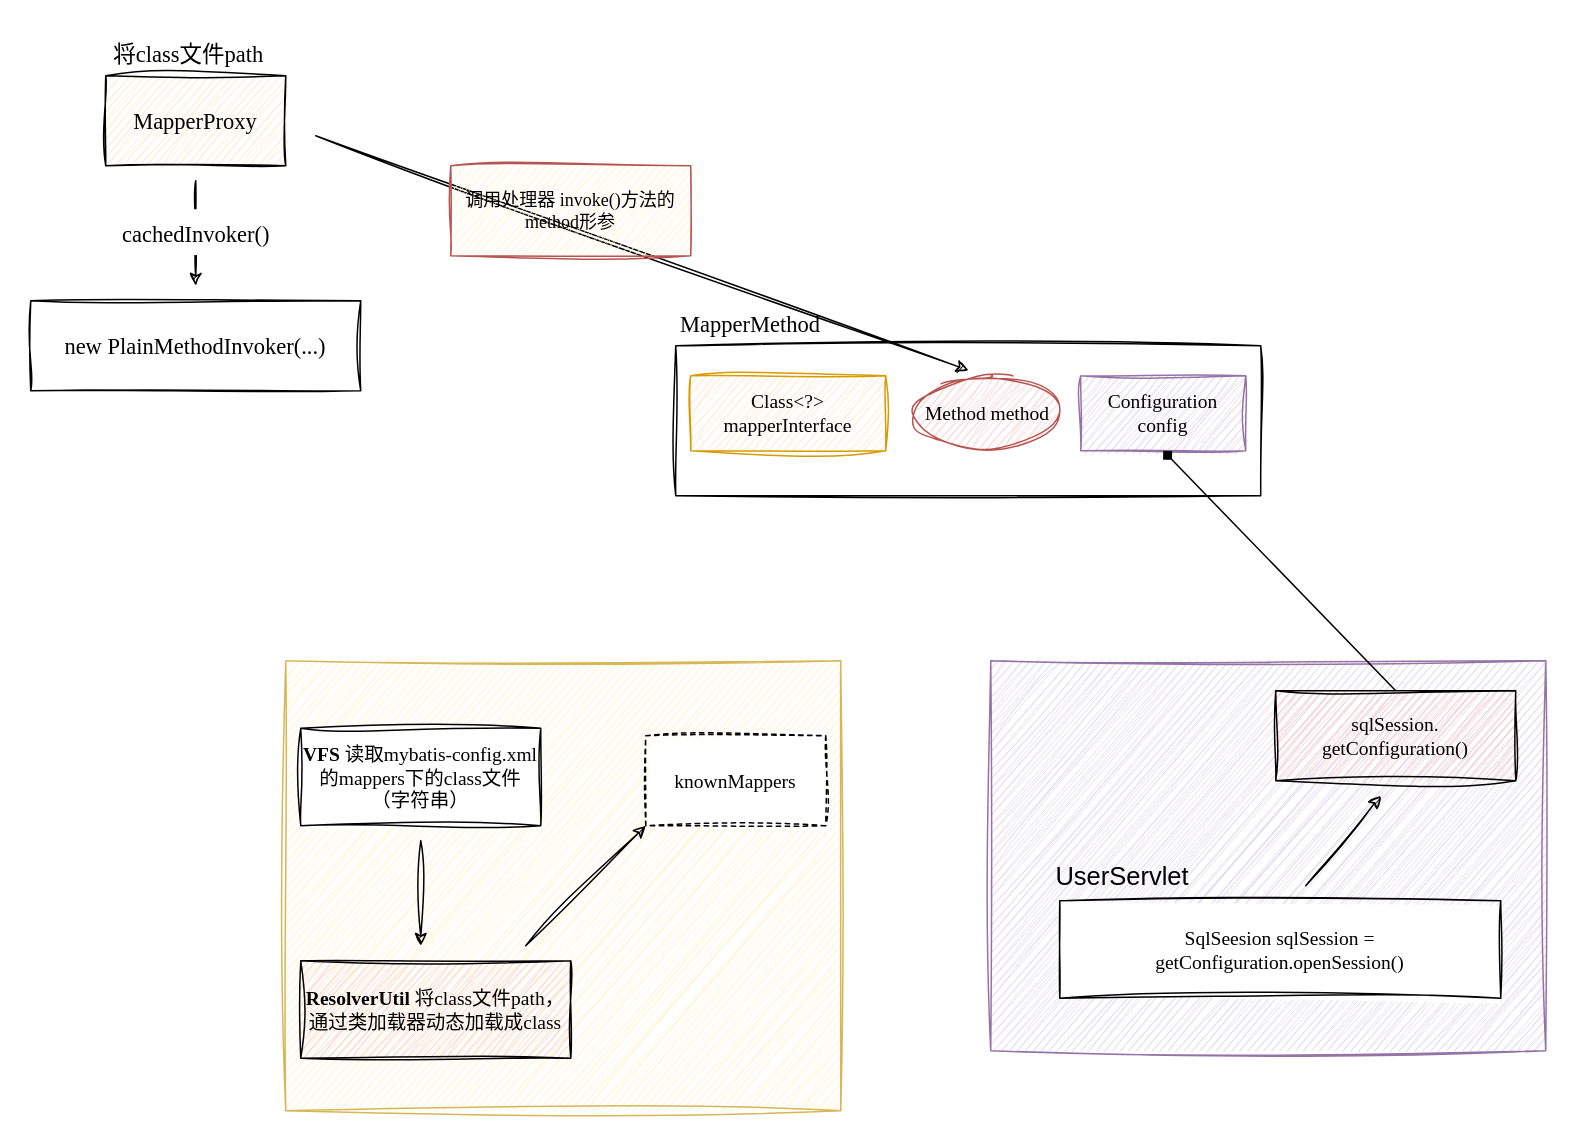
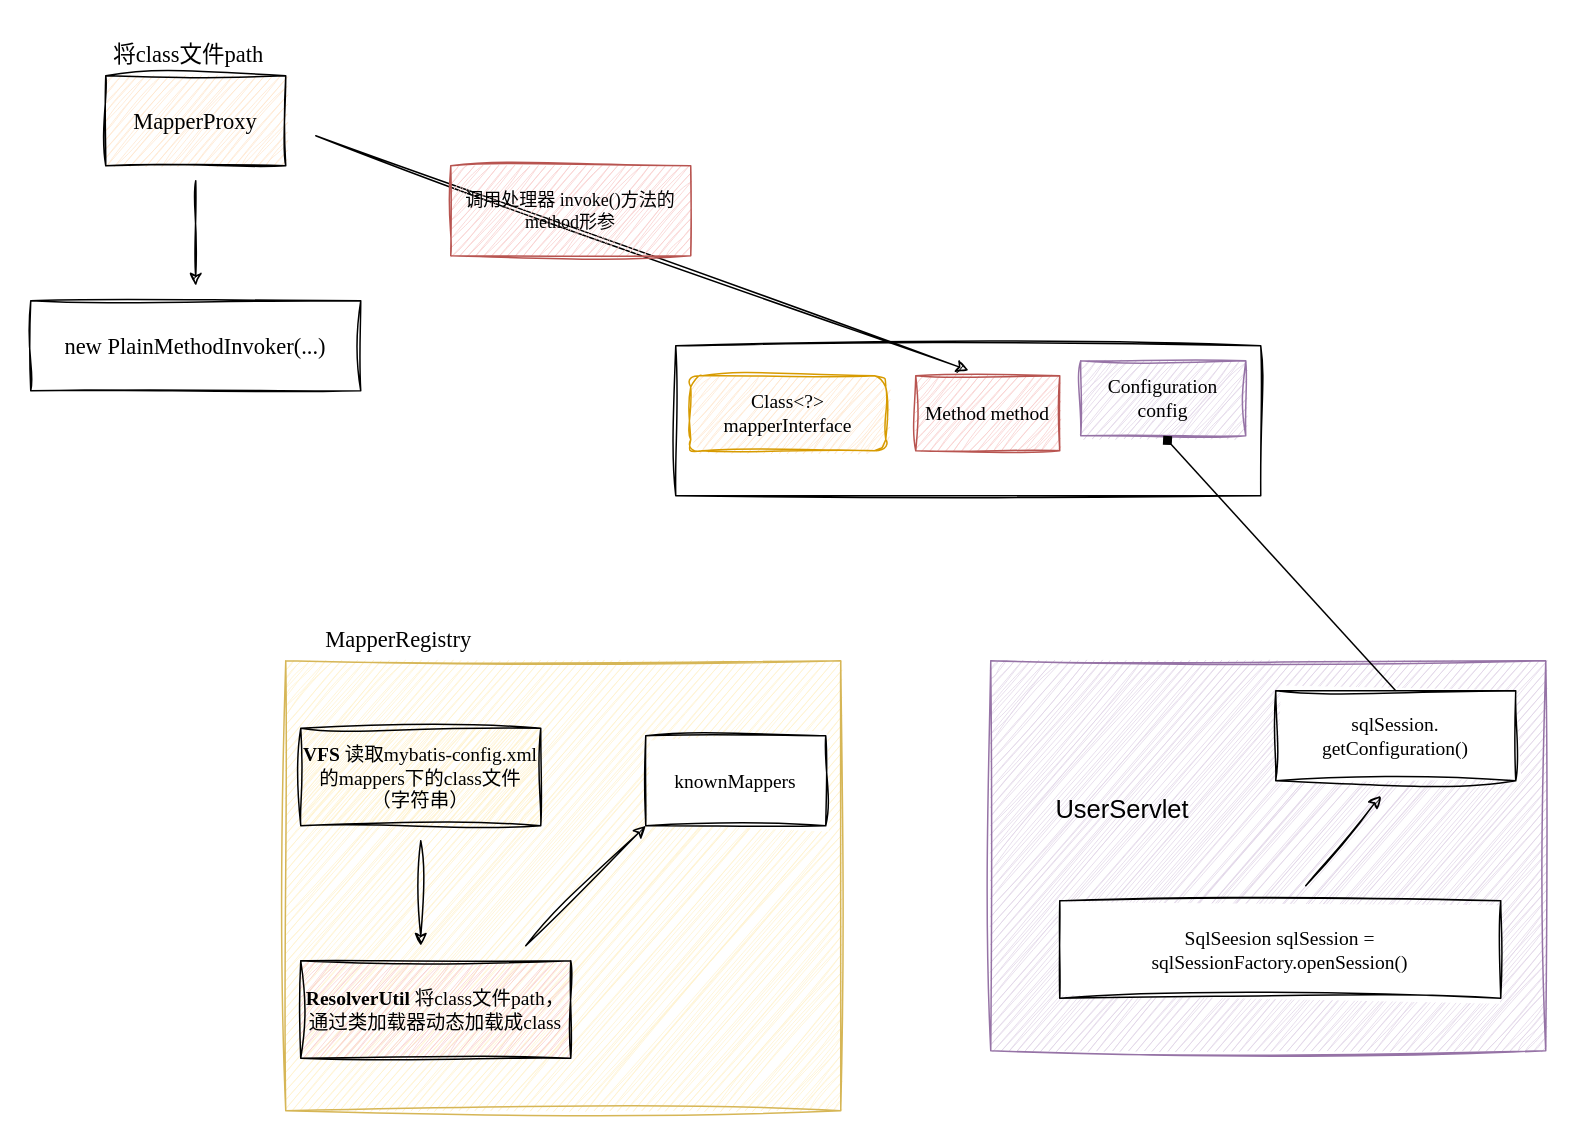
(571, 211) -> (571, 211)
(196, 233) -> none
(751, 323) -> none
(788, 413) -> (788, 413)
(988, 413) -> (988, 413)
(1163, 413) -> (1163, 398)
none -> (398, 638)
(1396, 736) -> (1396, 736)
(421, 777) -> (421, 777)
(736, 781) -> (736, 781)
(1123, 878) -> (1123, 811)
(1280, 950) -> (1280, 950)
